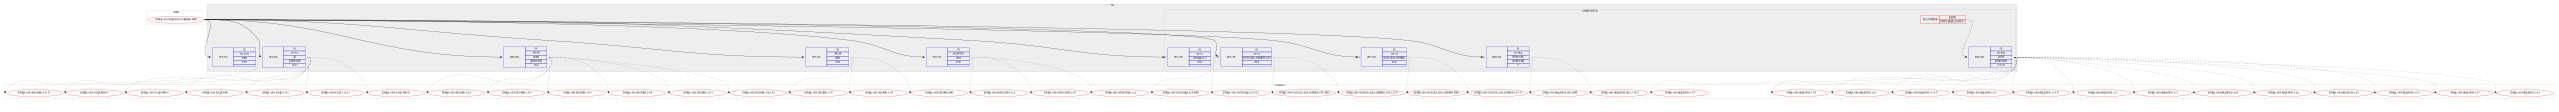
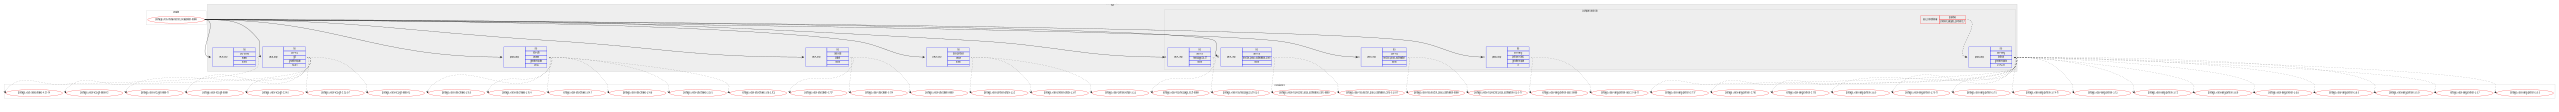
none -> (1740, 93)
(2344, 93) -> (2344, 93)
